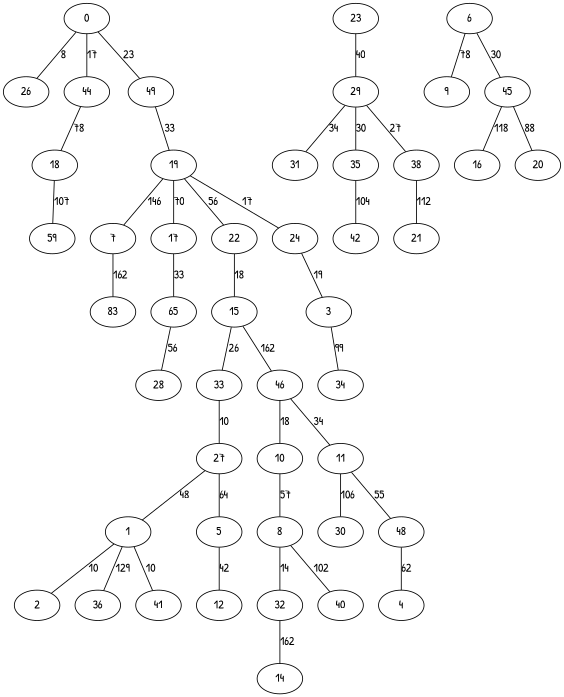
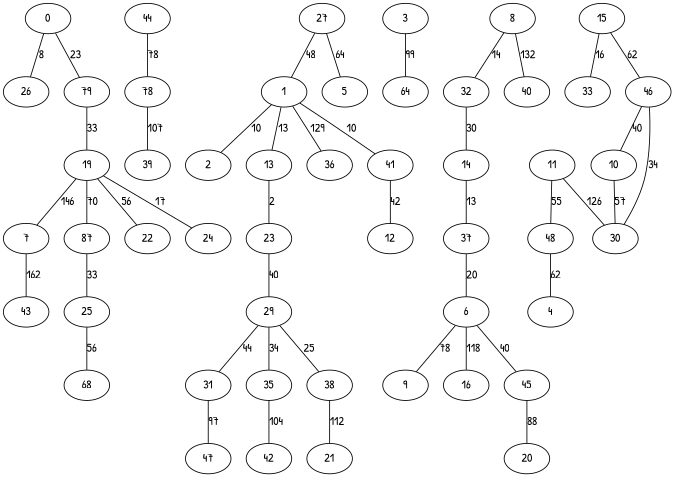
(87, 55) -> none
(496, 55) -> (505, 349)
(151, 92) -> (87, 92)
(334, 129) -> (247, 349)
(361, 129) -> (274, 349)
(395, 129) -> (309, 349)
(492, 129) -> (466, 349)
(55, 165) -> (148, 92)
none -> (269, 165)
(52, 239) -> (148, 165)
(174, 239) -> (87, 239)
none -> (466, 239)
(234, 275) -> none
(312, 275) -> none
(113, 312) -> (26, 312)
(174, 312) -> (87, 312)
(234, 349) -> (600, 55)
(268, 349) -> (633, 55)
(158, 385) -> (87, 385)
(341, 385) -> (406, 92)
(219, 422) -> none
(285, 422) -> (637, 129)
(310, 422) -> (647, 168)
none -> (208, 459)
(280, 495) -> (615, 202)
(348, 495) -> (594, 202)
(219, 569) -> (390, 202)
(322, 569) -> (528, 55)
(287, 642) -> (472, 129)
